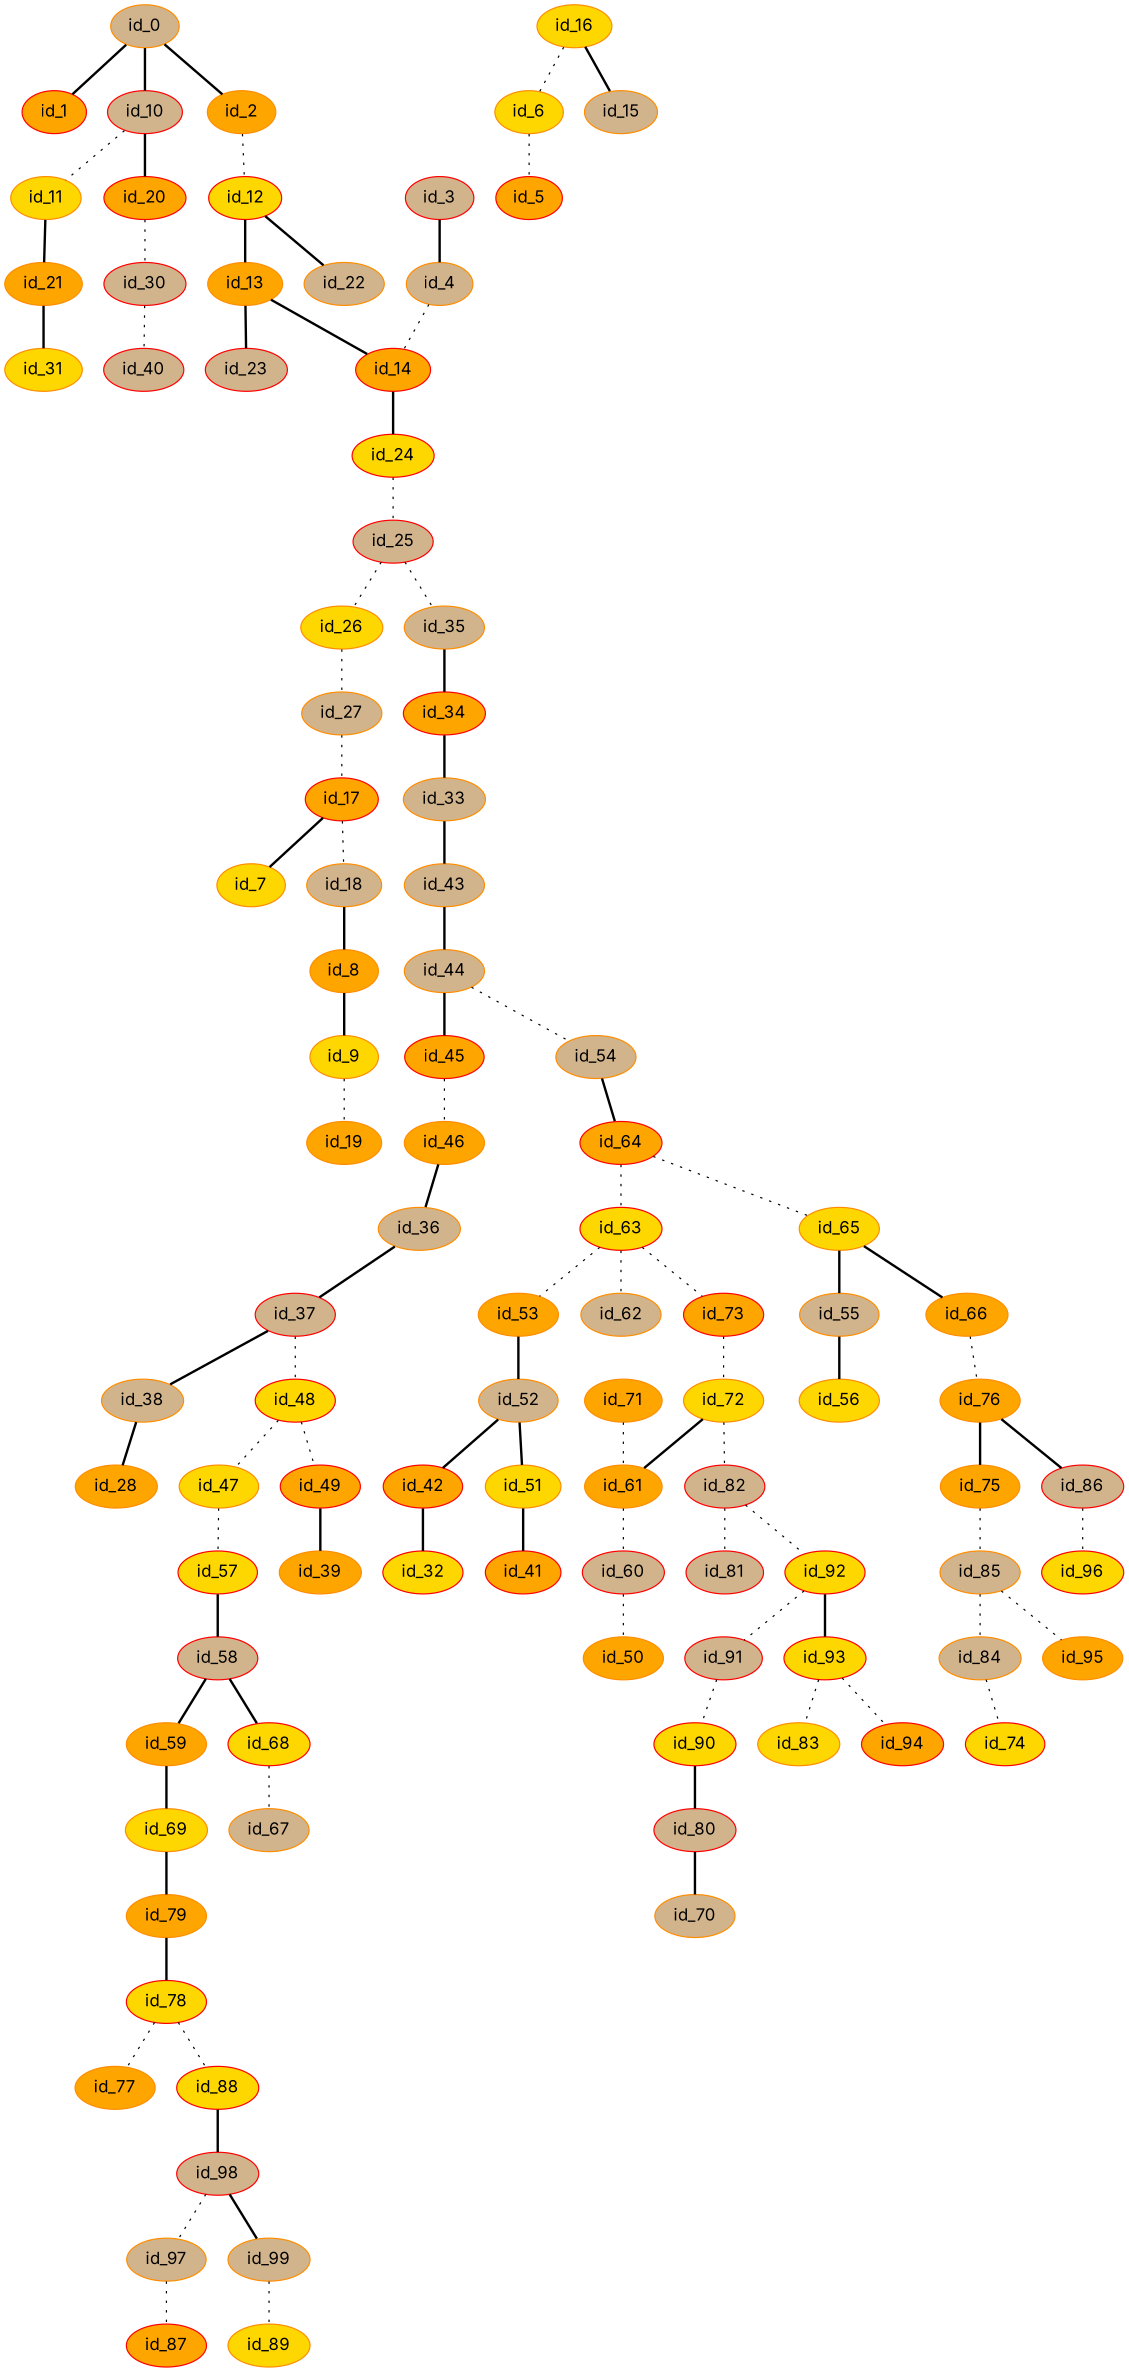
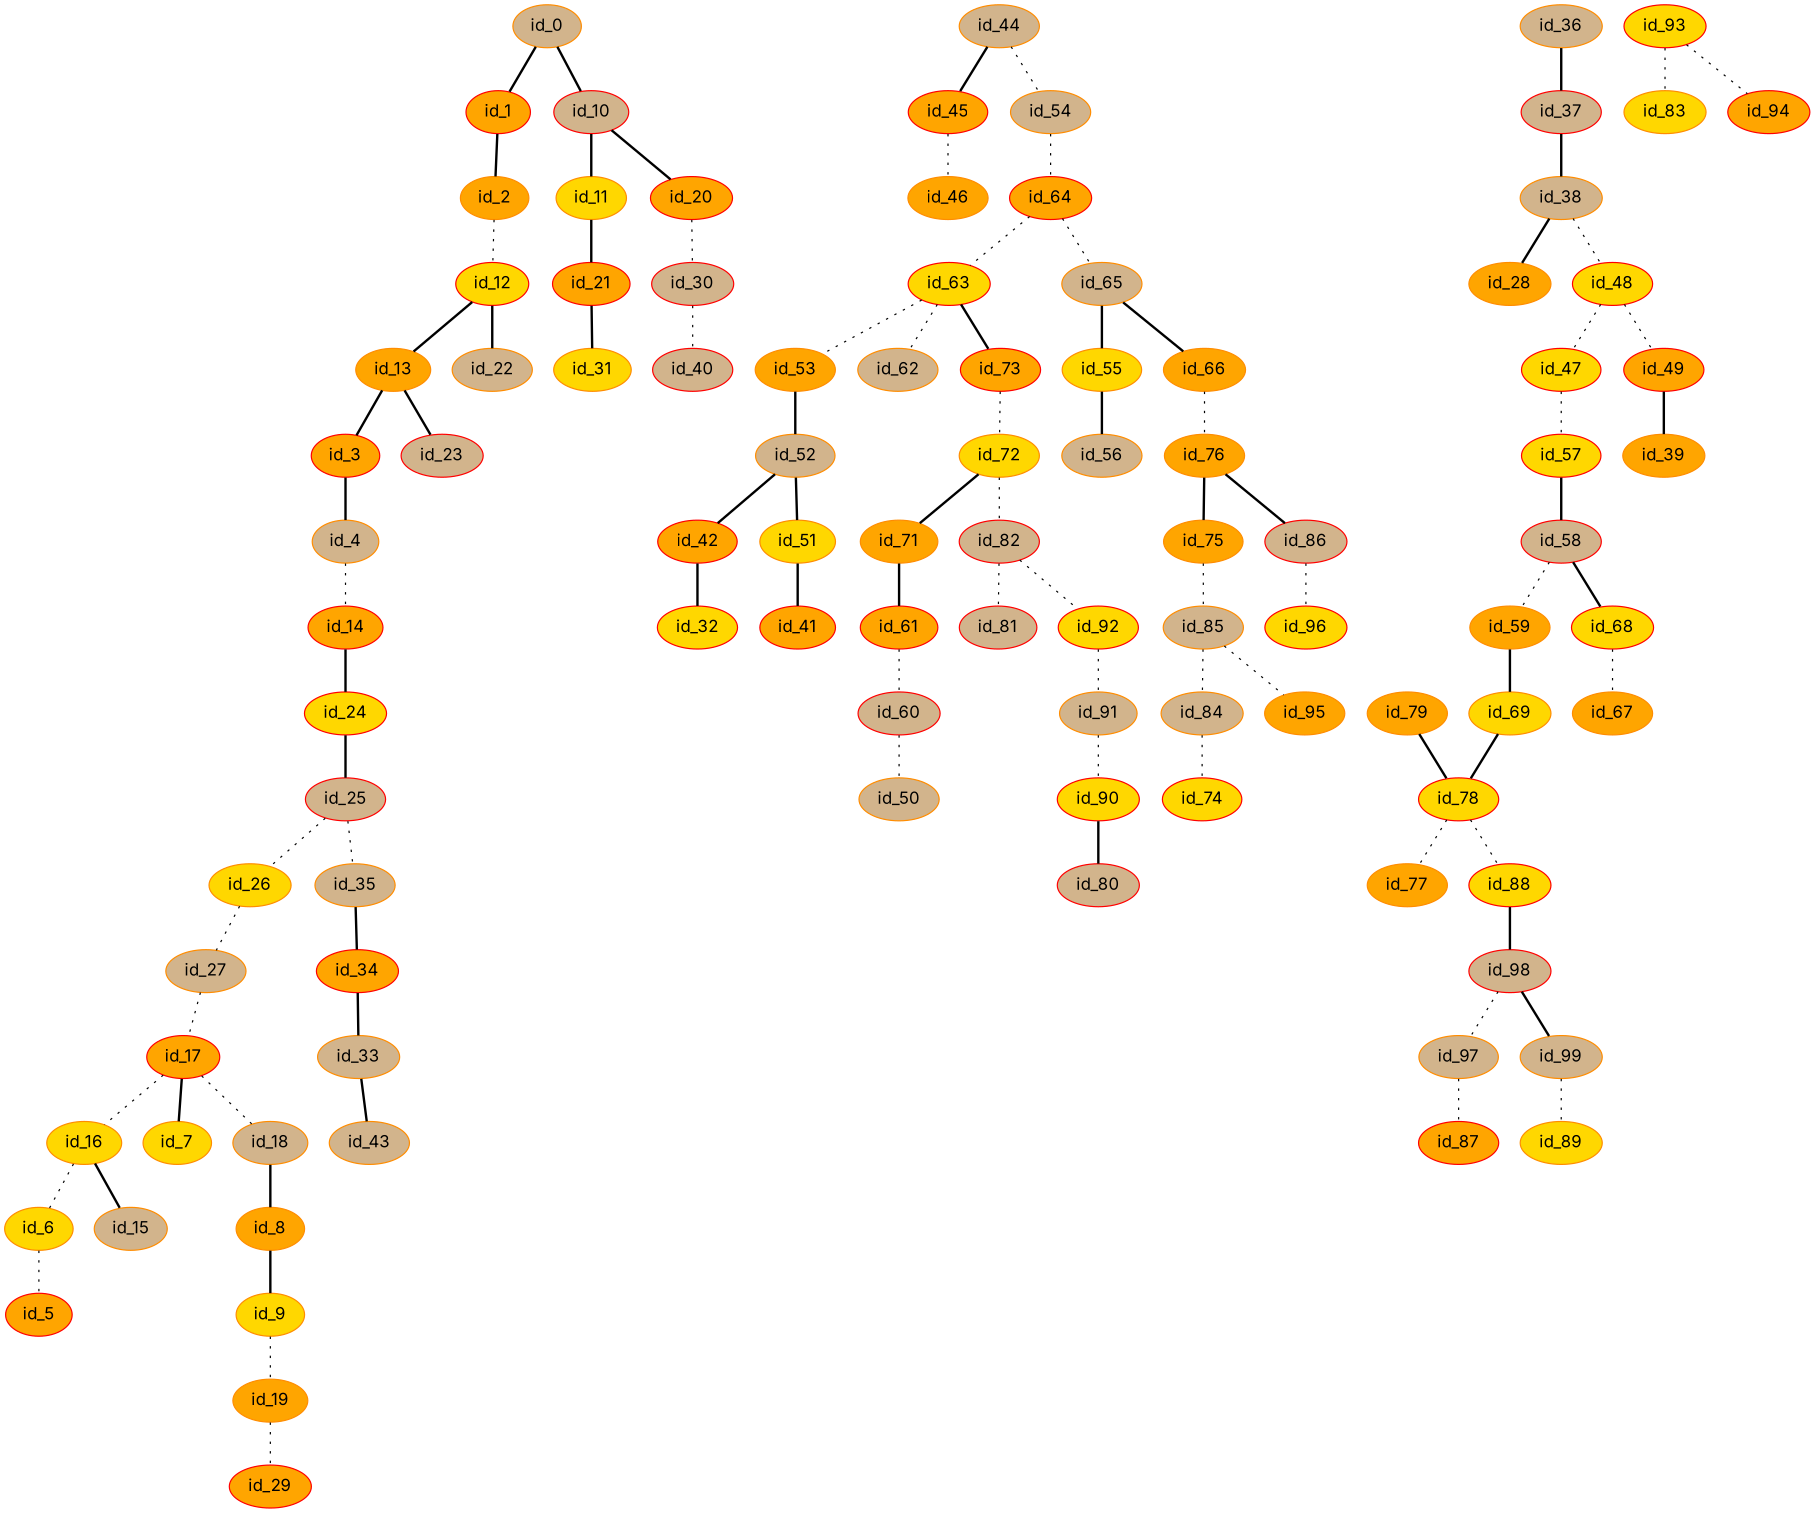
(193, 69) -> (496, 155)
(95, 155) -> (591, 155)
(440, 198) -> (346, 456)
(44, 284) -> (591, 284)
(319, 327) -> (369, 413)
(393, 499) -> (346, 757)
(444, 928) -> none
none -> (134, 1100)
(608, 1100) -> (1051, 155)
(432, 1186) -> none
(839, 1229) -> (1102, 284)
(672, 1272) -> (975, 327)
(839, 1315) -> (1102, 370)
(295, 1358) -> (1587, 241)
(839, 1401) -> (1102, 456)
(623, 1444) -> (899, 585)
(673, 1444) -> (949, 499)
(219, 1487) -> (1561, 370)
none -> (270, 1487)
(623, 1487) -> (899, 628)
(825, 1616) -> none
(623, 1658) -> (899, 799)
(724, 1658) -> (1098, 713)
(192, 1701) -> (1536, 584)
(269, 1830) -> (1613, 713)
(166, 1873) -> (1484, 756)
(695, 1916) -> none
